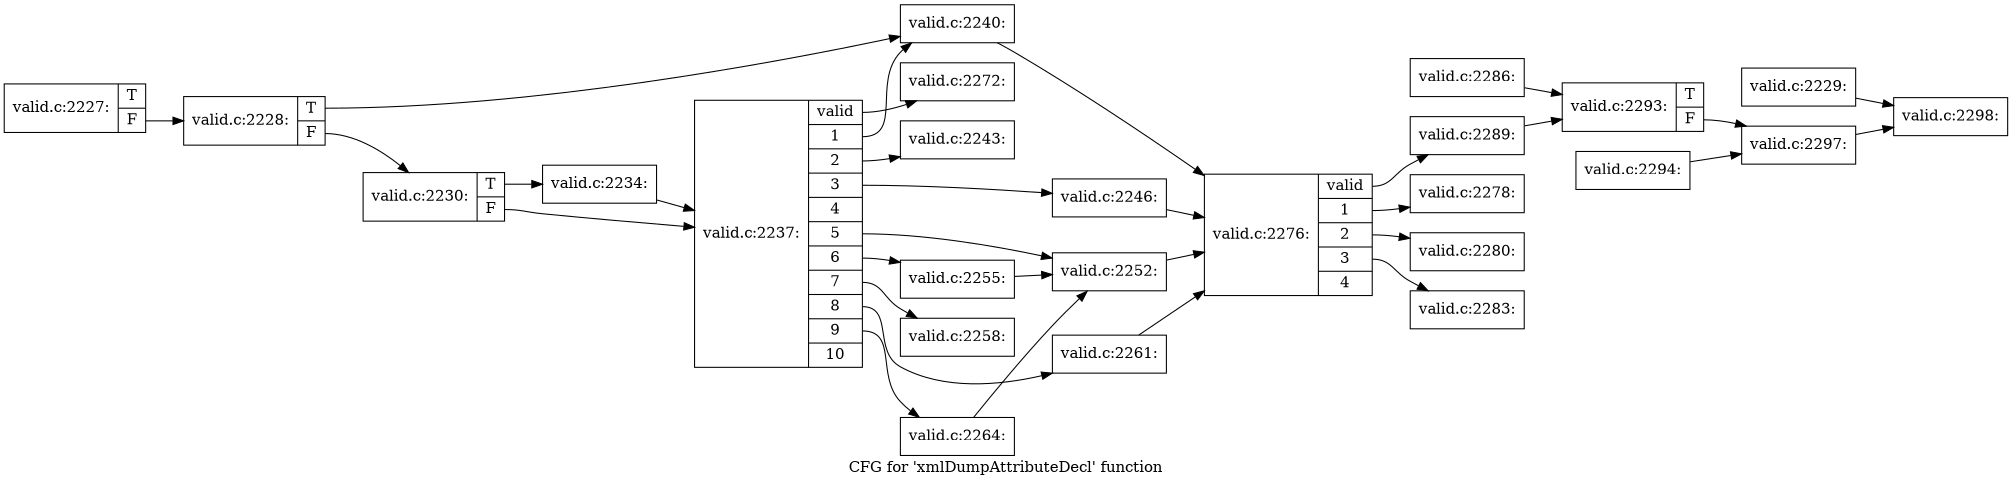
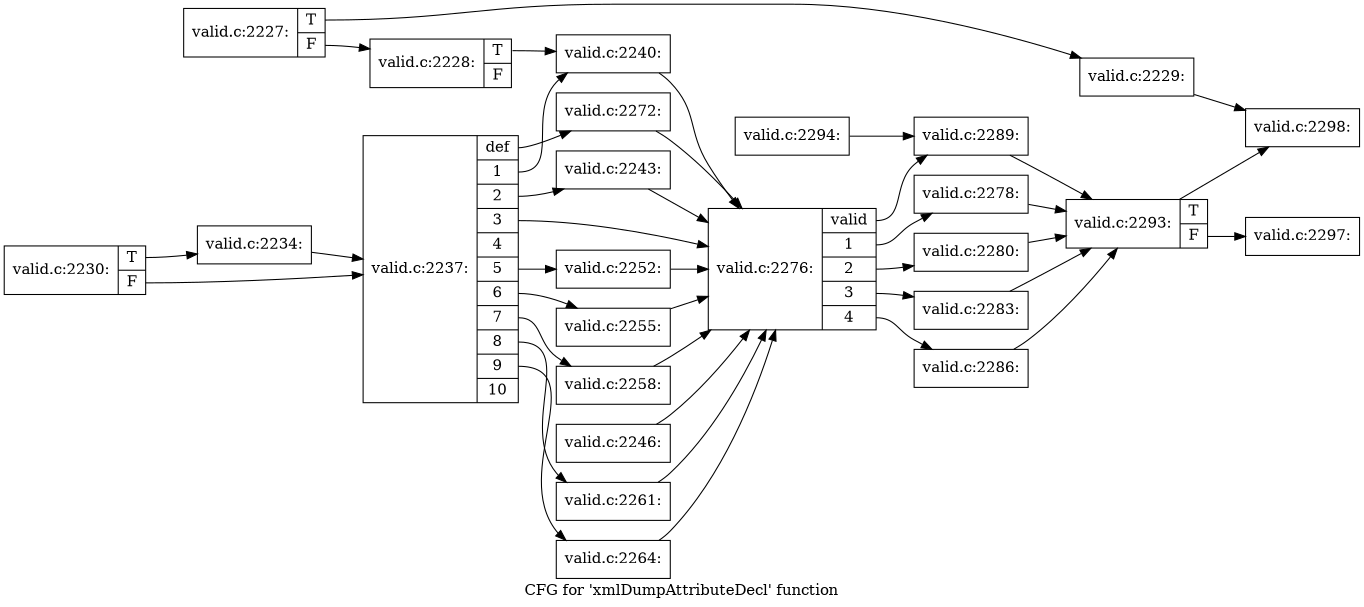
none -> (700, 4)
(835, 112) -> (498, 147)
(1869, 132) -> (1219, 176)
(365, 143) -> none
(1711, 159) -> (876, 136)
none -> (698, 163)
(952, 187) -> (609, 228)
none -> (674, 203)
none -> (1042, 207)
none -> (1042, 240)
none -> (1046, 273)
(1028, 276) -> (684, 304)
none -> (900, 329)
none -> (678, 352)
(1025, 356) -> (728, 448)
